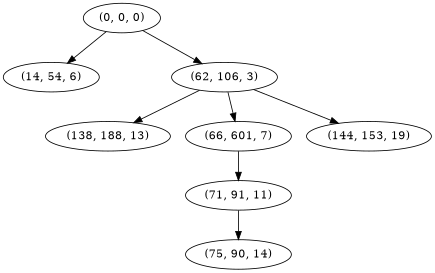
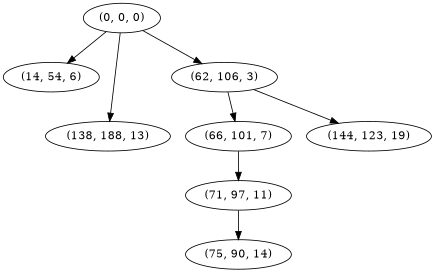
(170, 105) -> (115, 73)
(238, 136) -> (238, 136)
(369, 136) -> (369, 136)
(238, 195) -> (238, 195)
